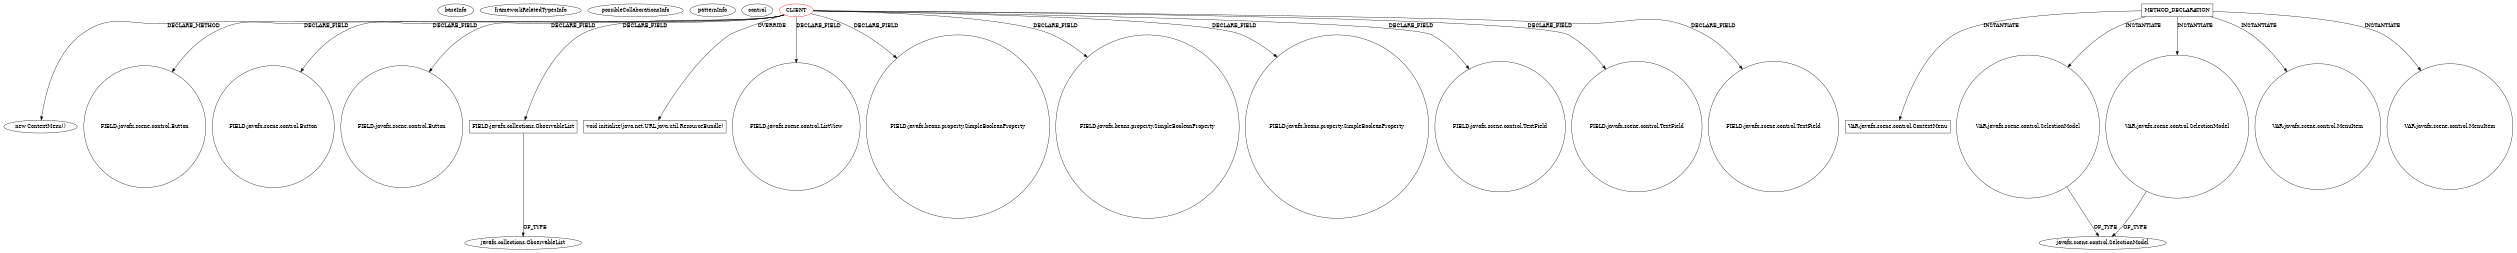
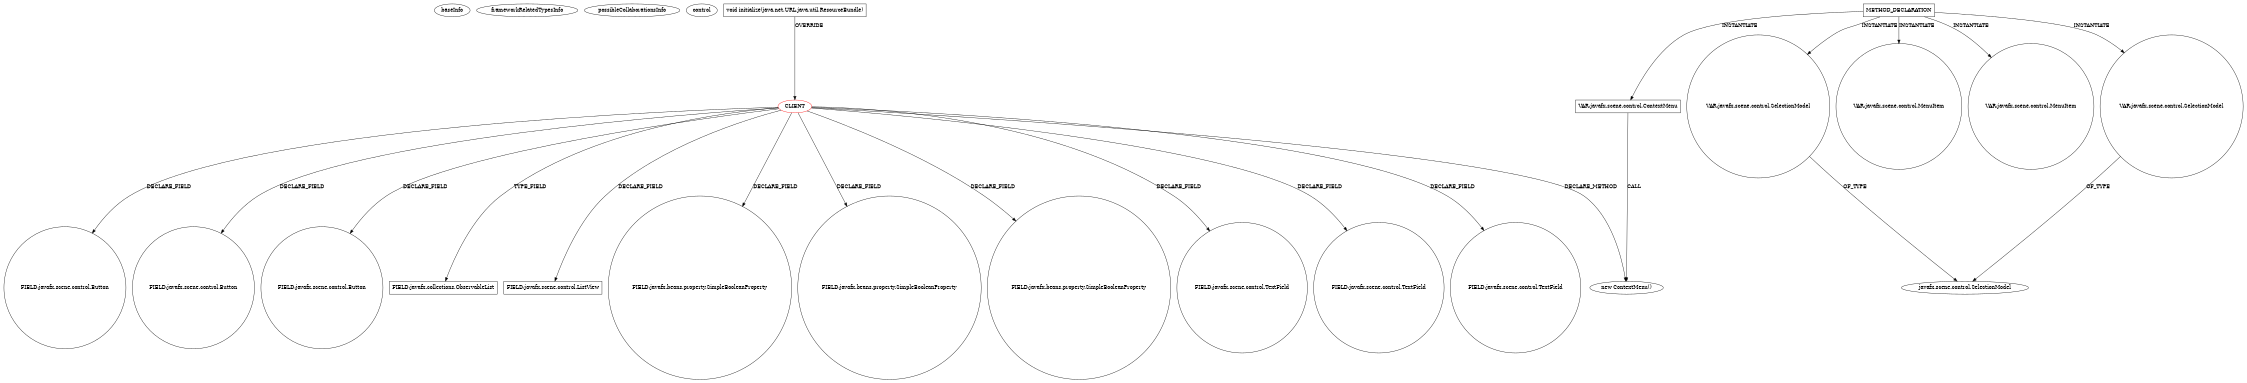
(713, 10) -> none
(645, 26) -> (530, 187)
(710, 51) -> (795, 57)
(796, 127) -> (553, 288)
none -> (1627, 195)
(523, 243) -> none
